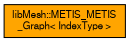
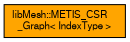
(65, 21) -> (65, 21)
